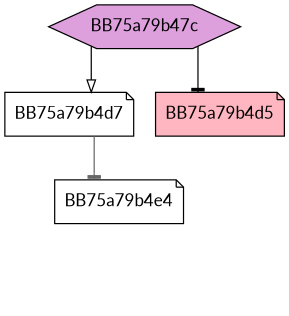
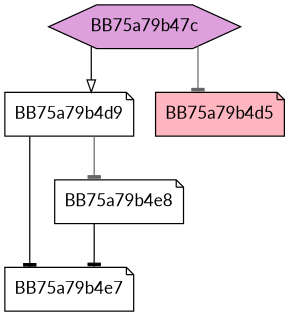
(198, 66) -> (198, 66)
(69, 114) -> (69, 114)
(119, 202) -> (119, 202)
none -> (69, 289)
